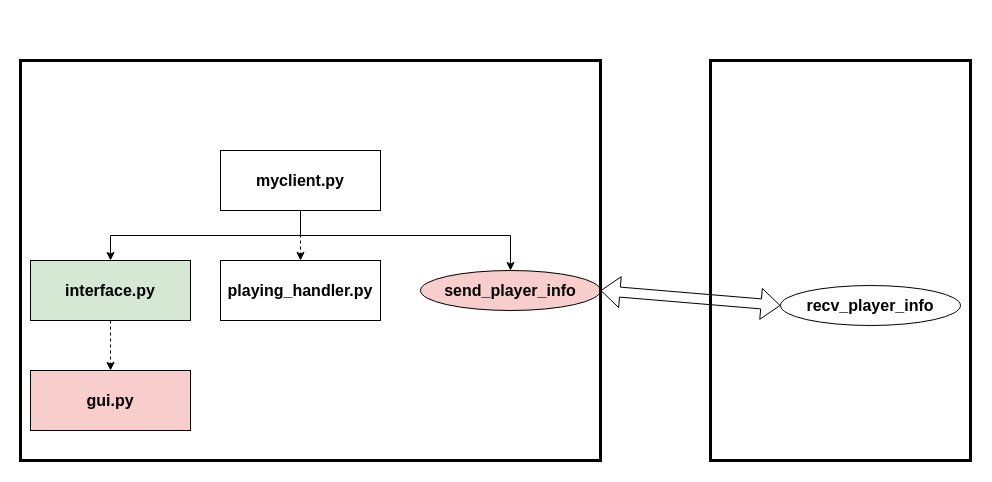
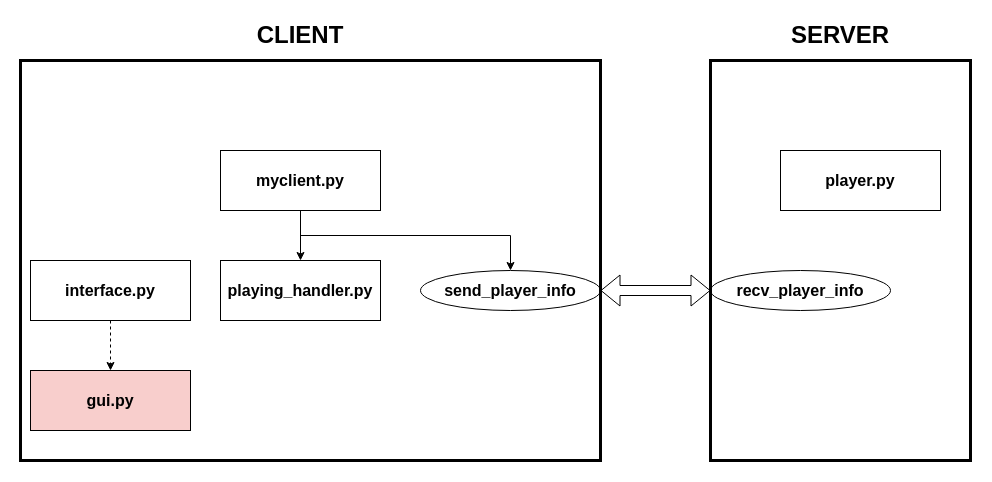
none -> (301, 36)
none -> (841, 36)
none -> (861, 181)
(196, 236) -> none
(301, 245) -> (301, 245)
(111, 291) -> (111, 291)
(511, 291) -> (511, 291)
(871, 306) -> (801, 291)
